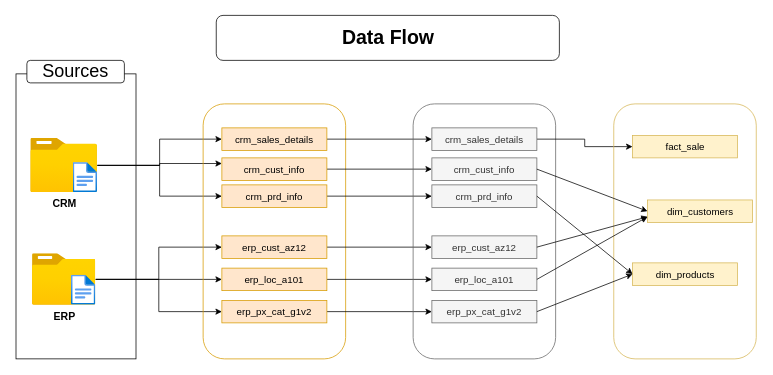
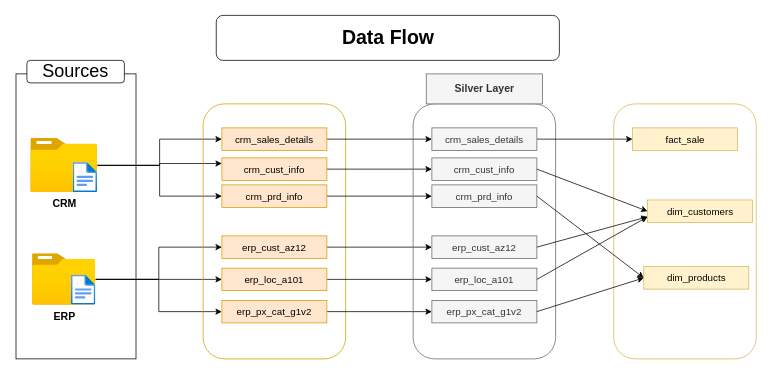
none -> (484, 89)
(685, 147) -> (685, 139)
(685, 274) -> (696, 278)
